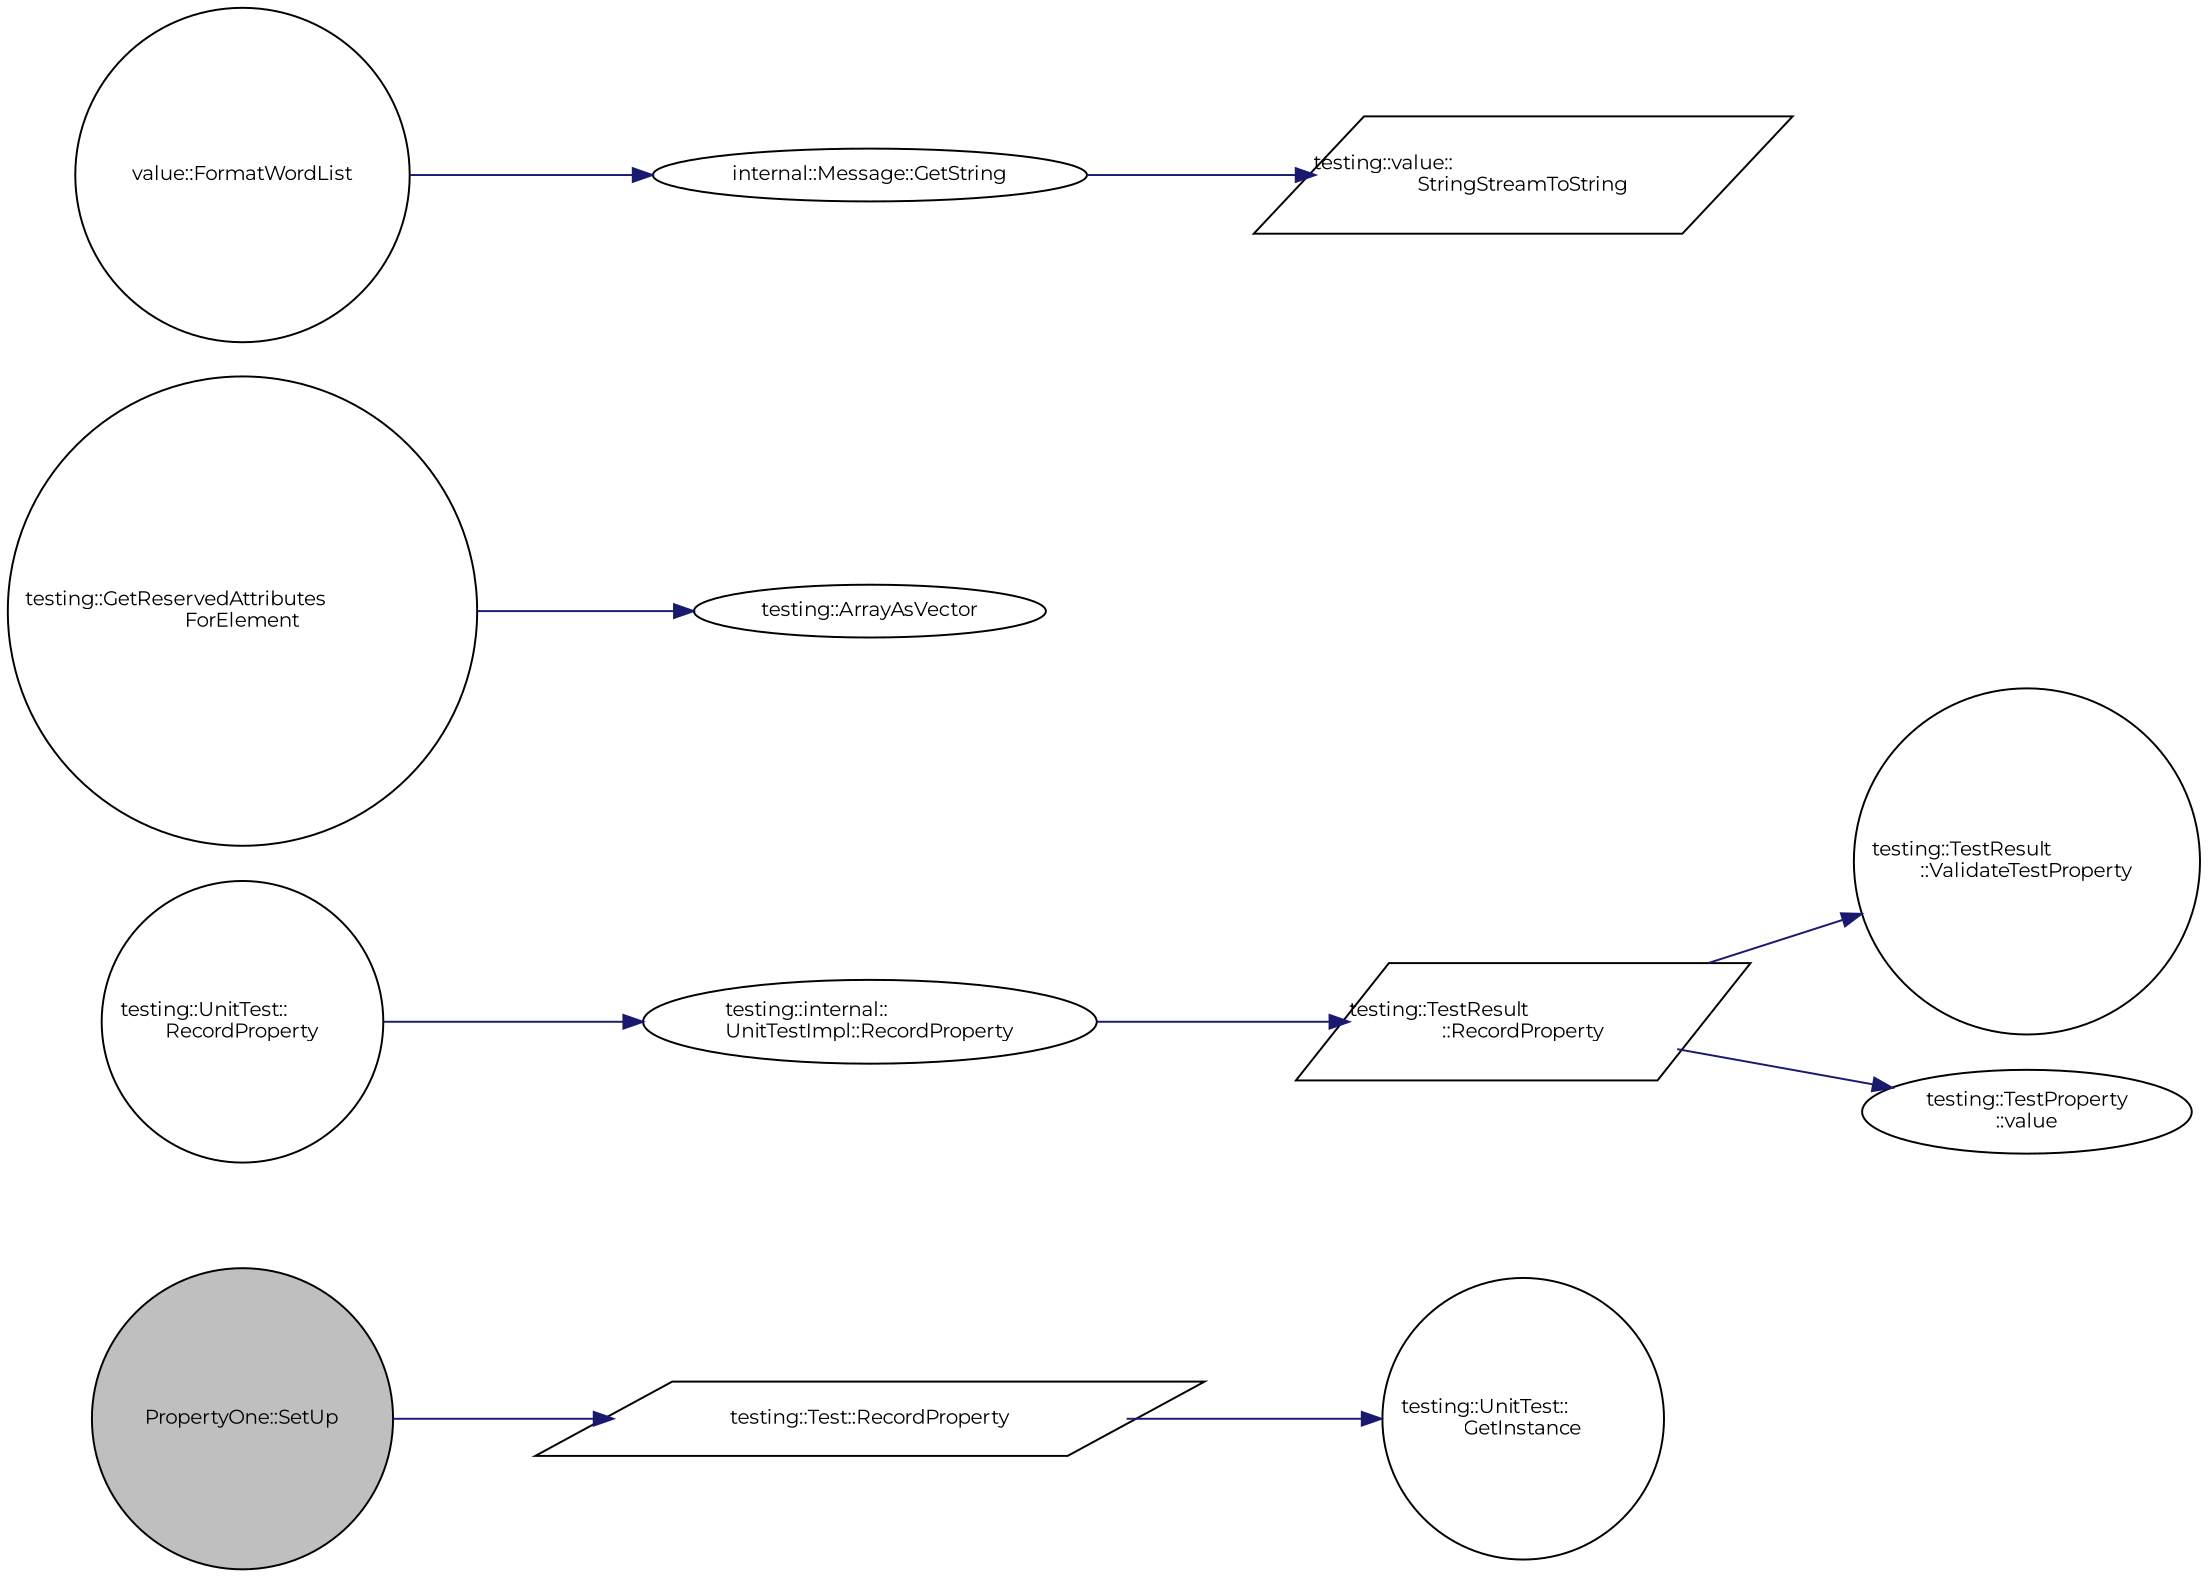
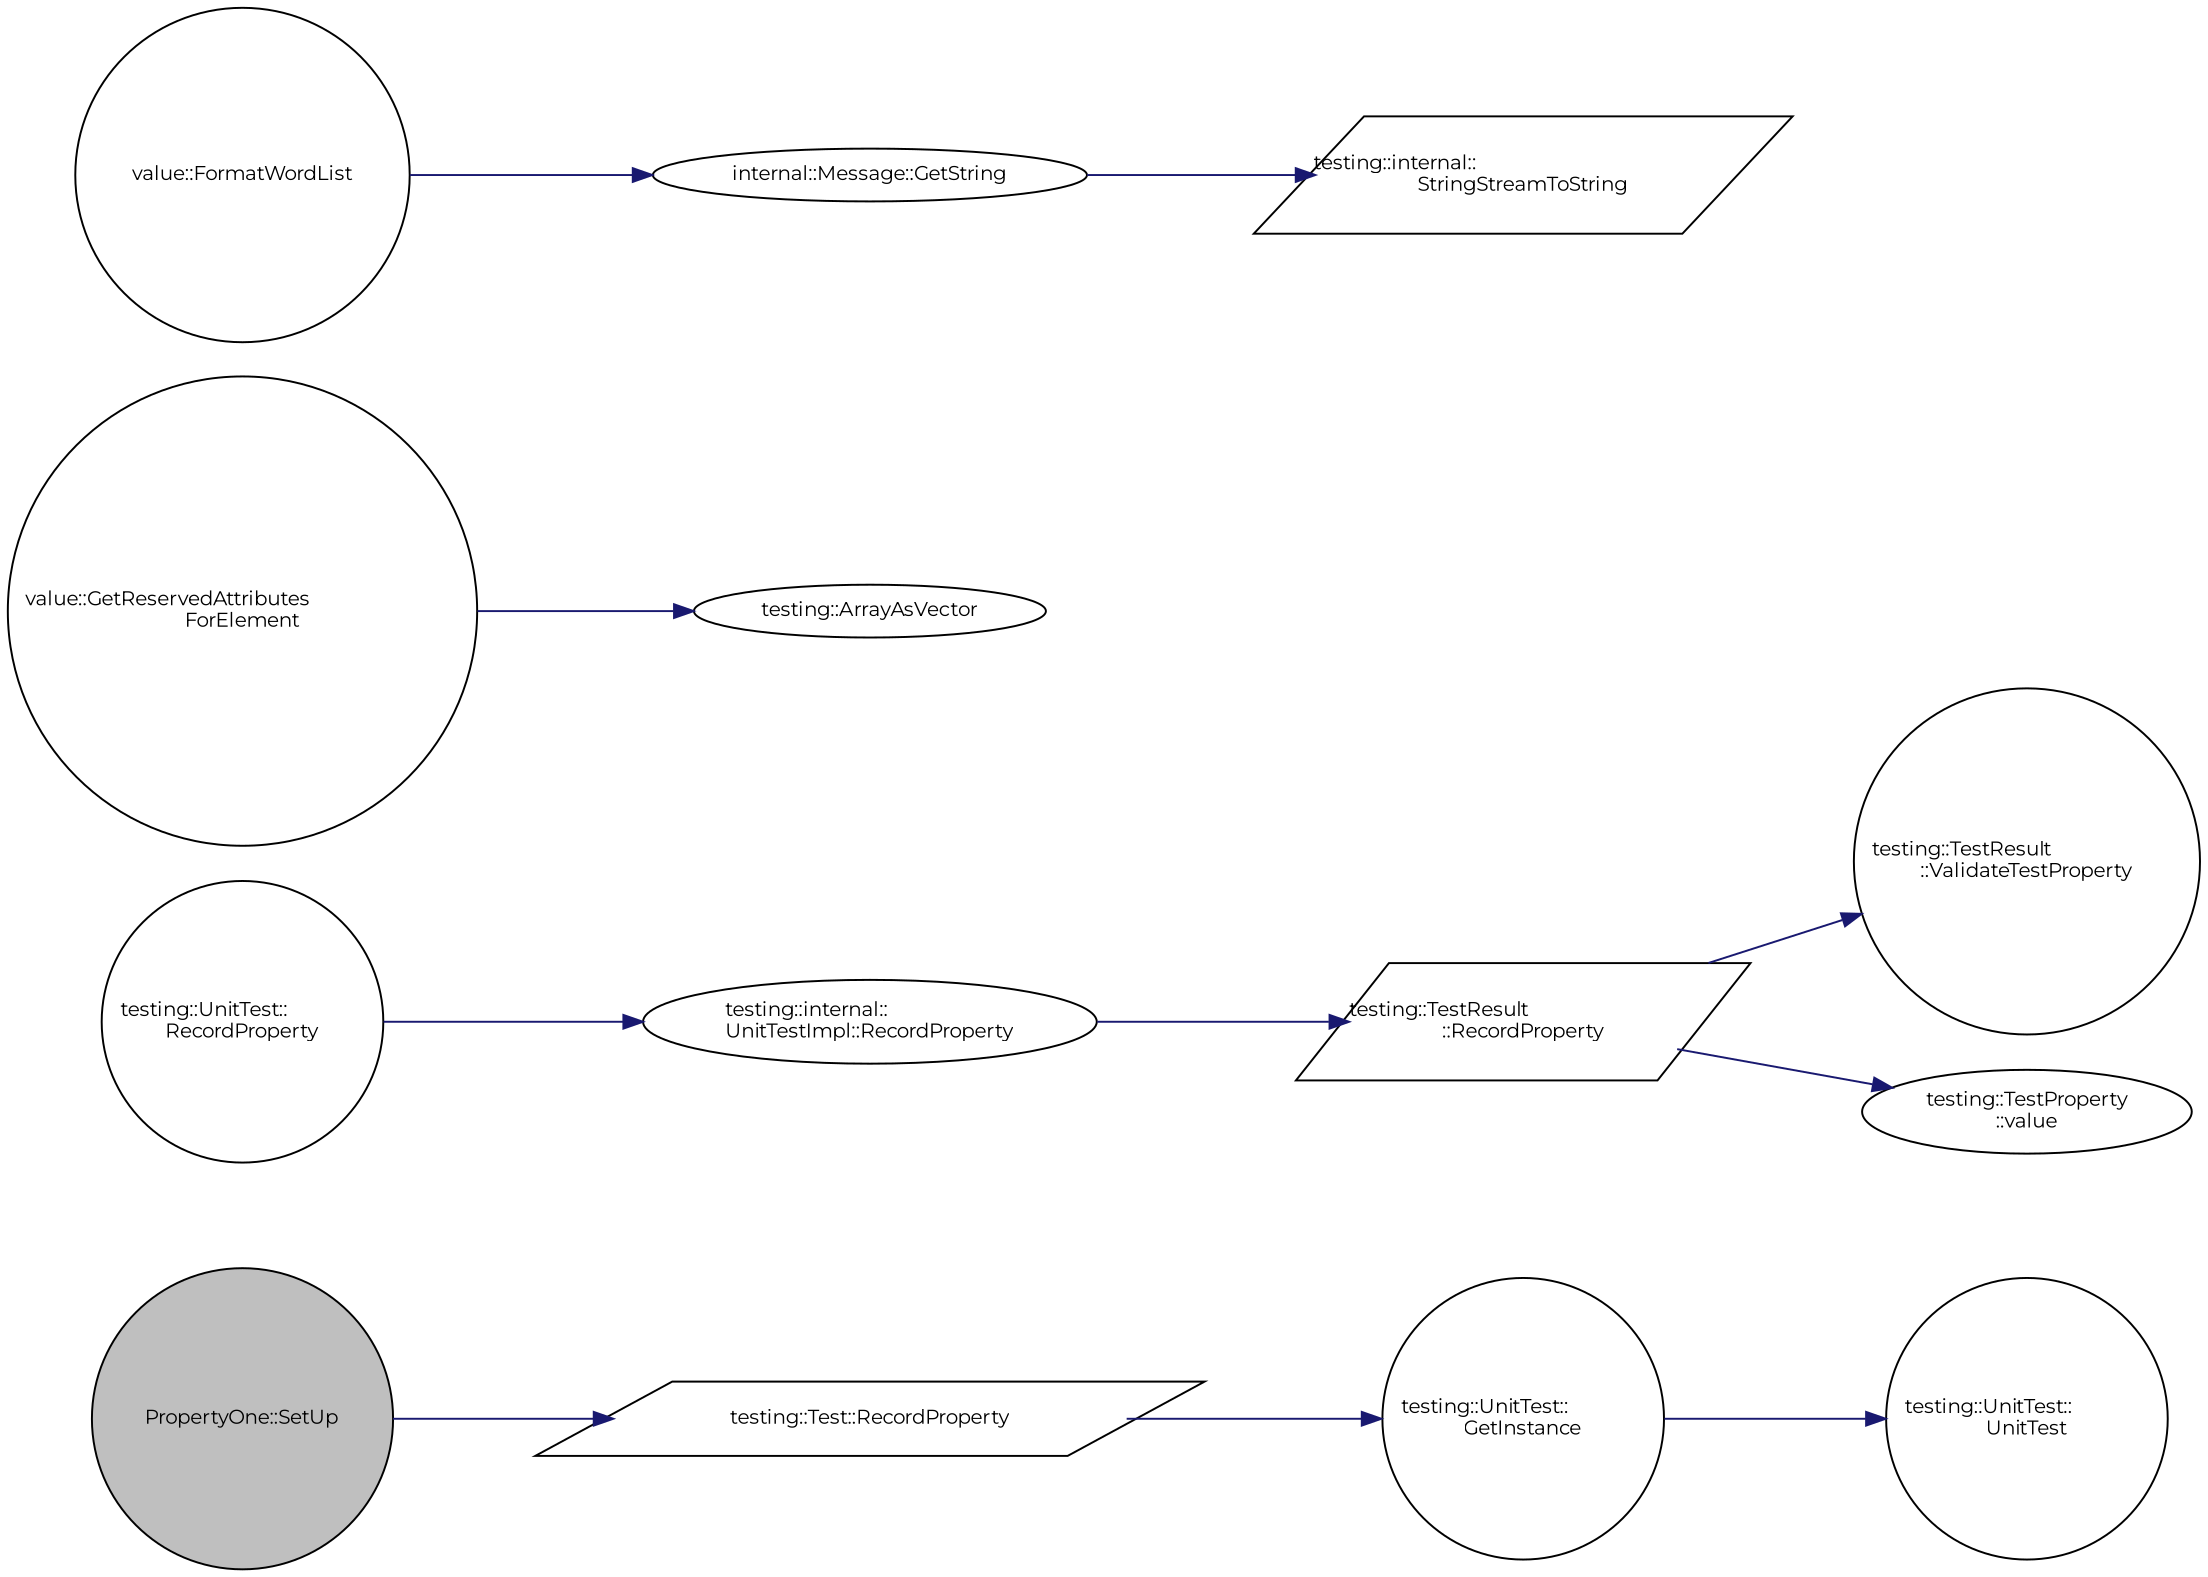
(1523, 175) -> (1523, 175)
(242, 611) -> (242, 611)
none -> (2027, 1419)
